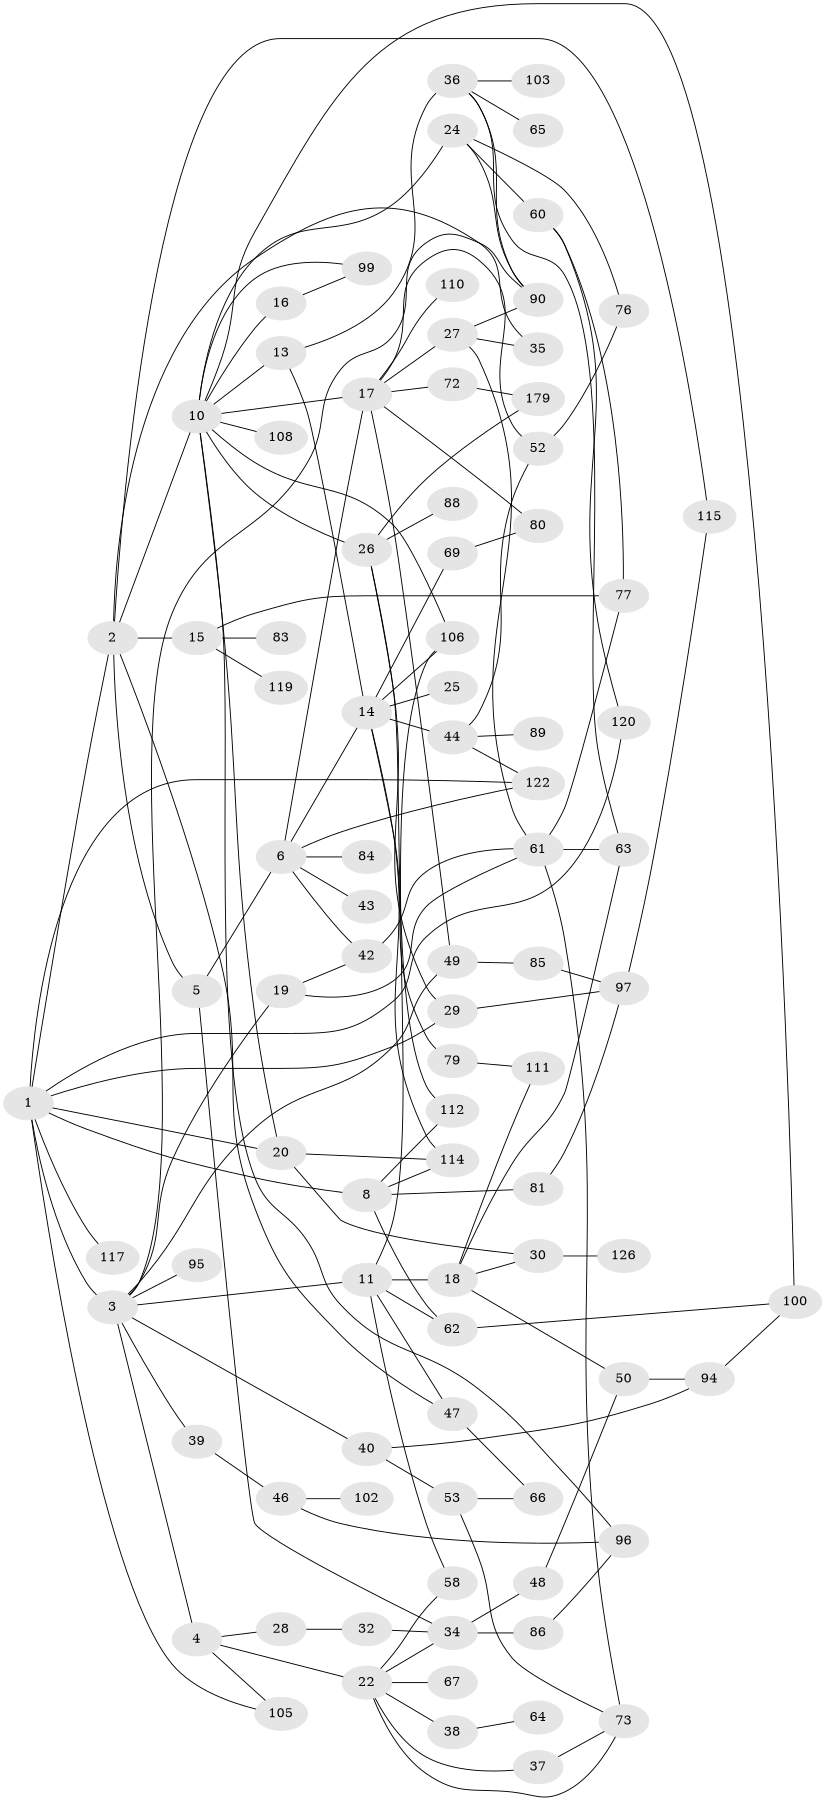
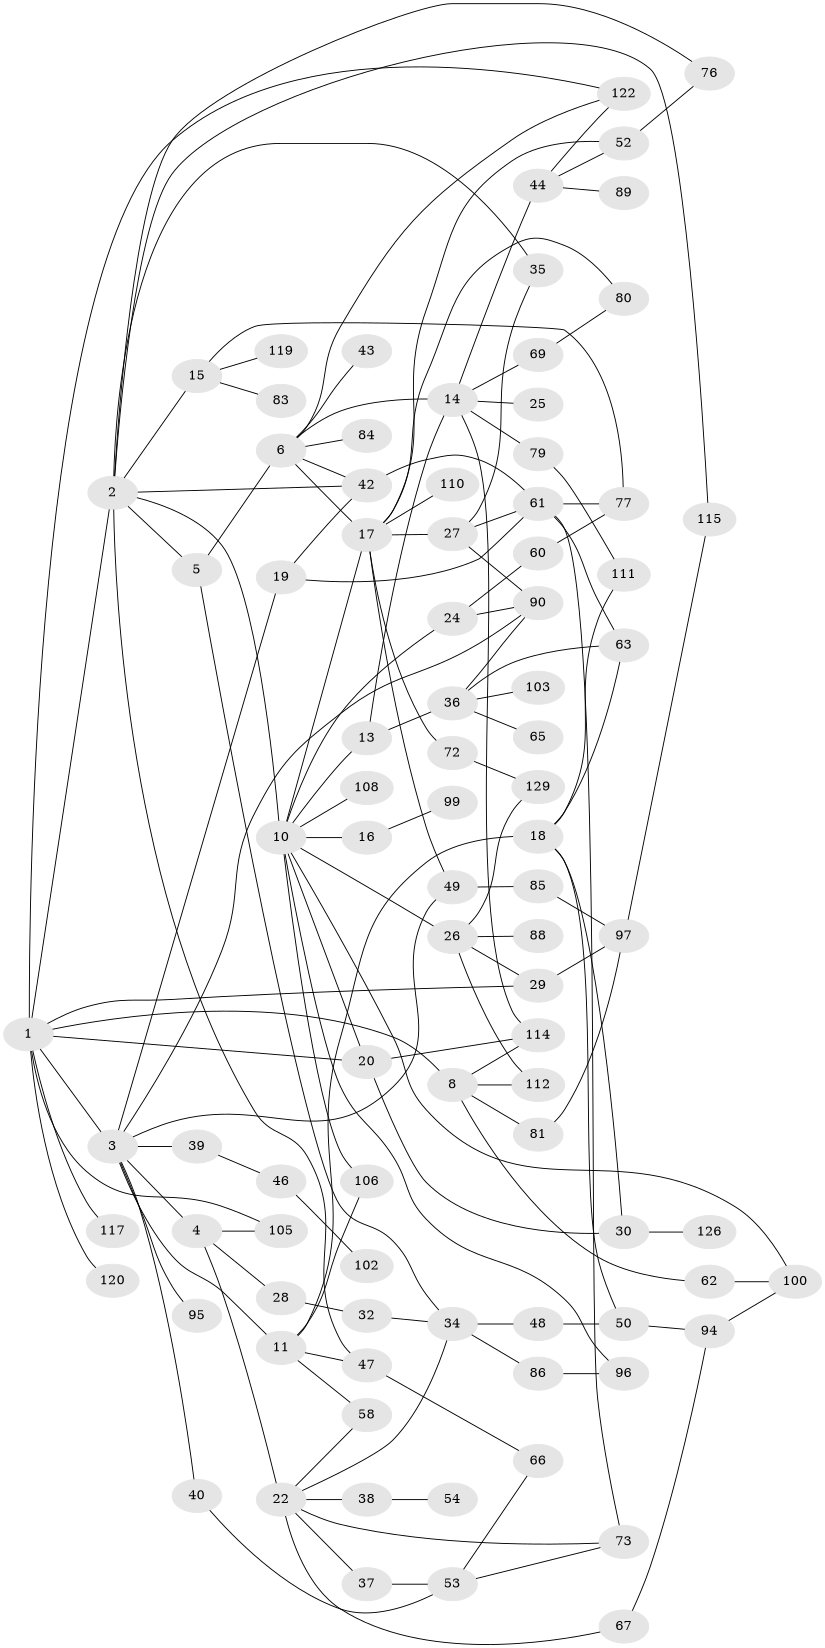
(569, 196) -> (263, 75)
(242, 290) -> none
(594, 355) -> none
(538, 399) -> (538, 787)
none -> (240, 489)
(408, 677) -> none
(410, 1305) -> none
(543, 1430) -> (675, 1481)
(448, 1539) -> none
(538, 1718) -> (453, 1500)
(581, 1744) -> (410, 1584)
